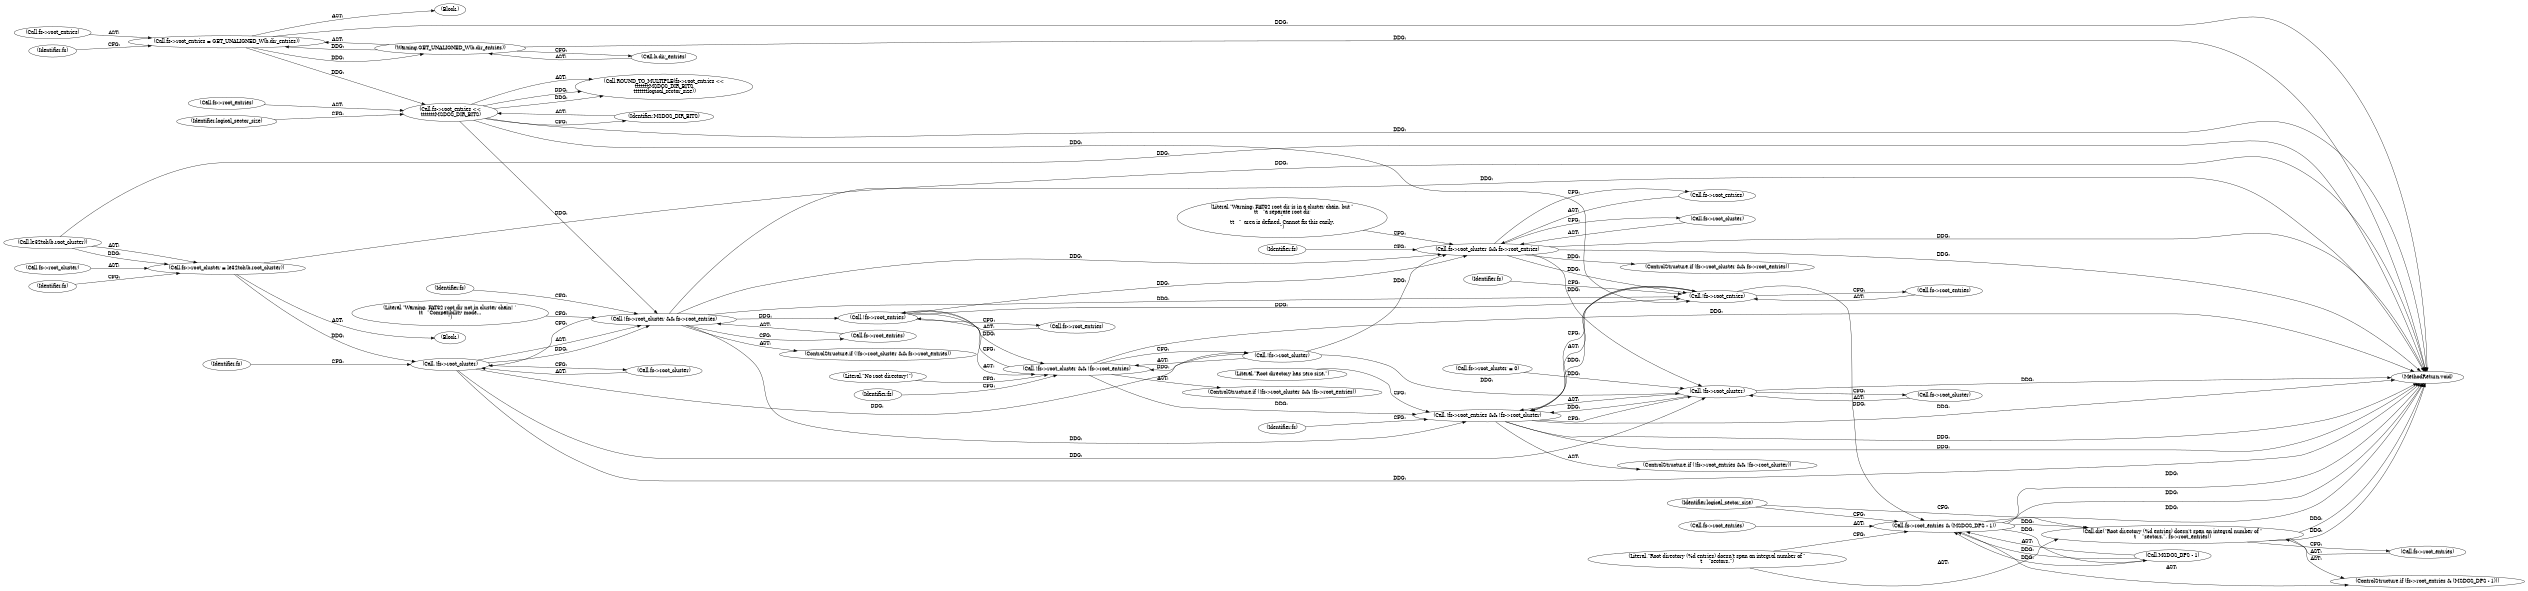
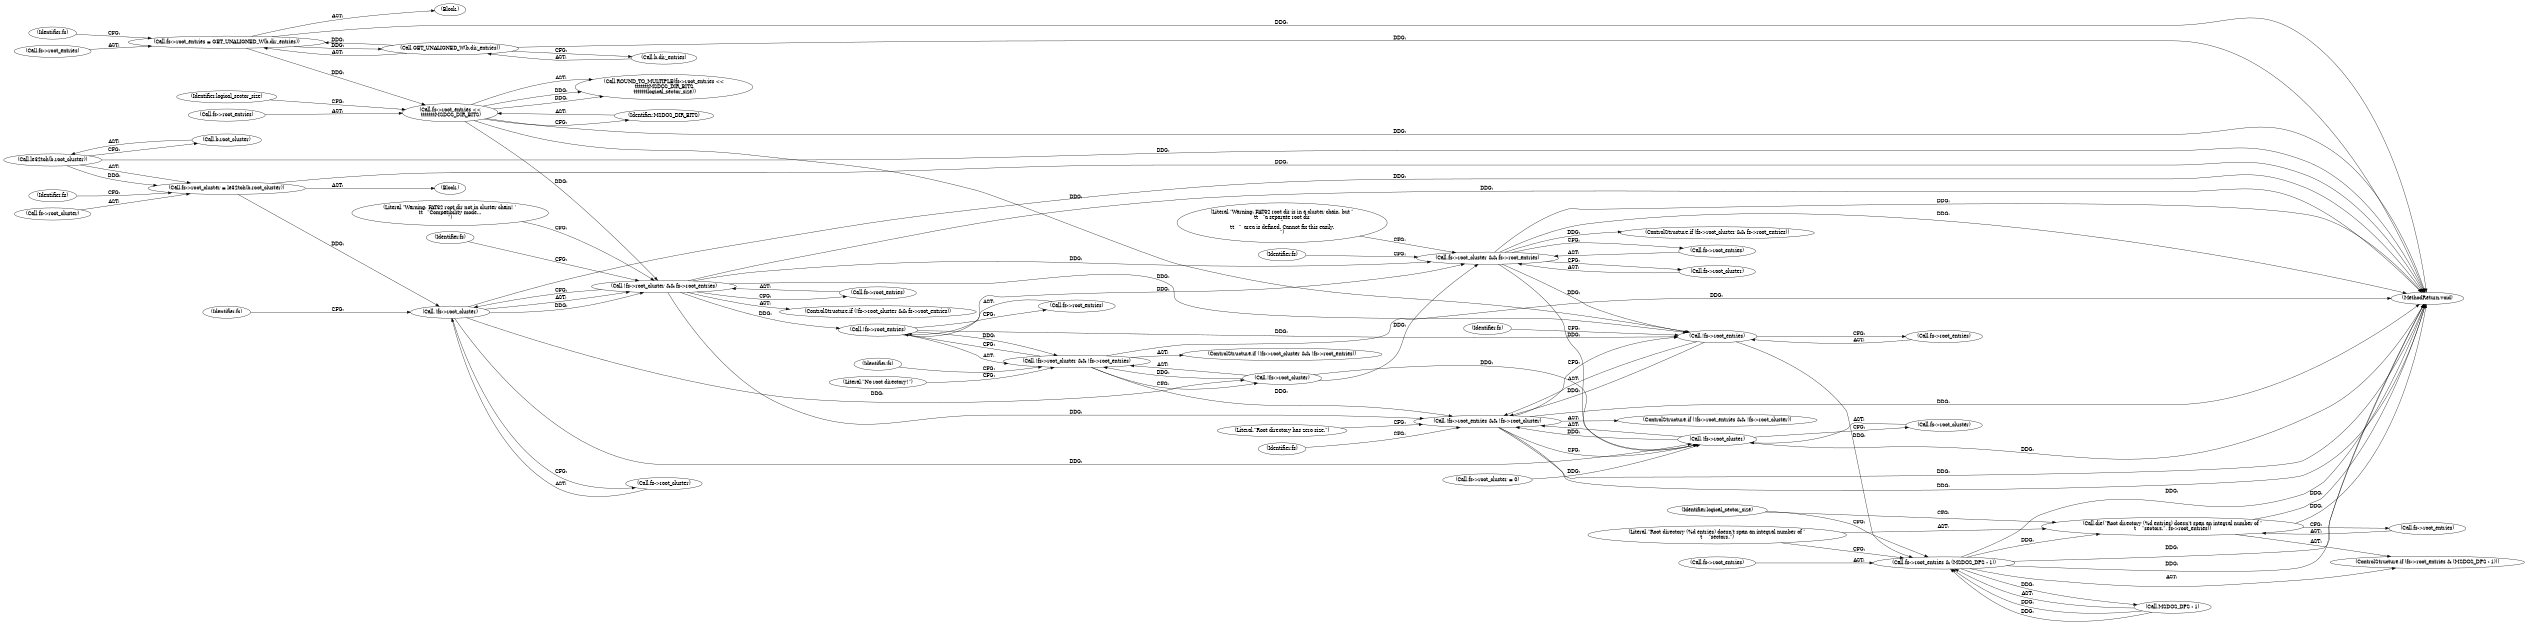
(450, 48) -> (450, 49)
none -> (227, 140)
